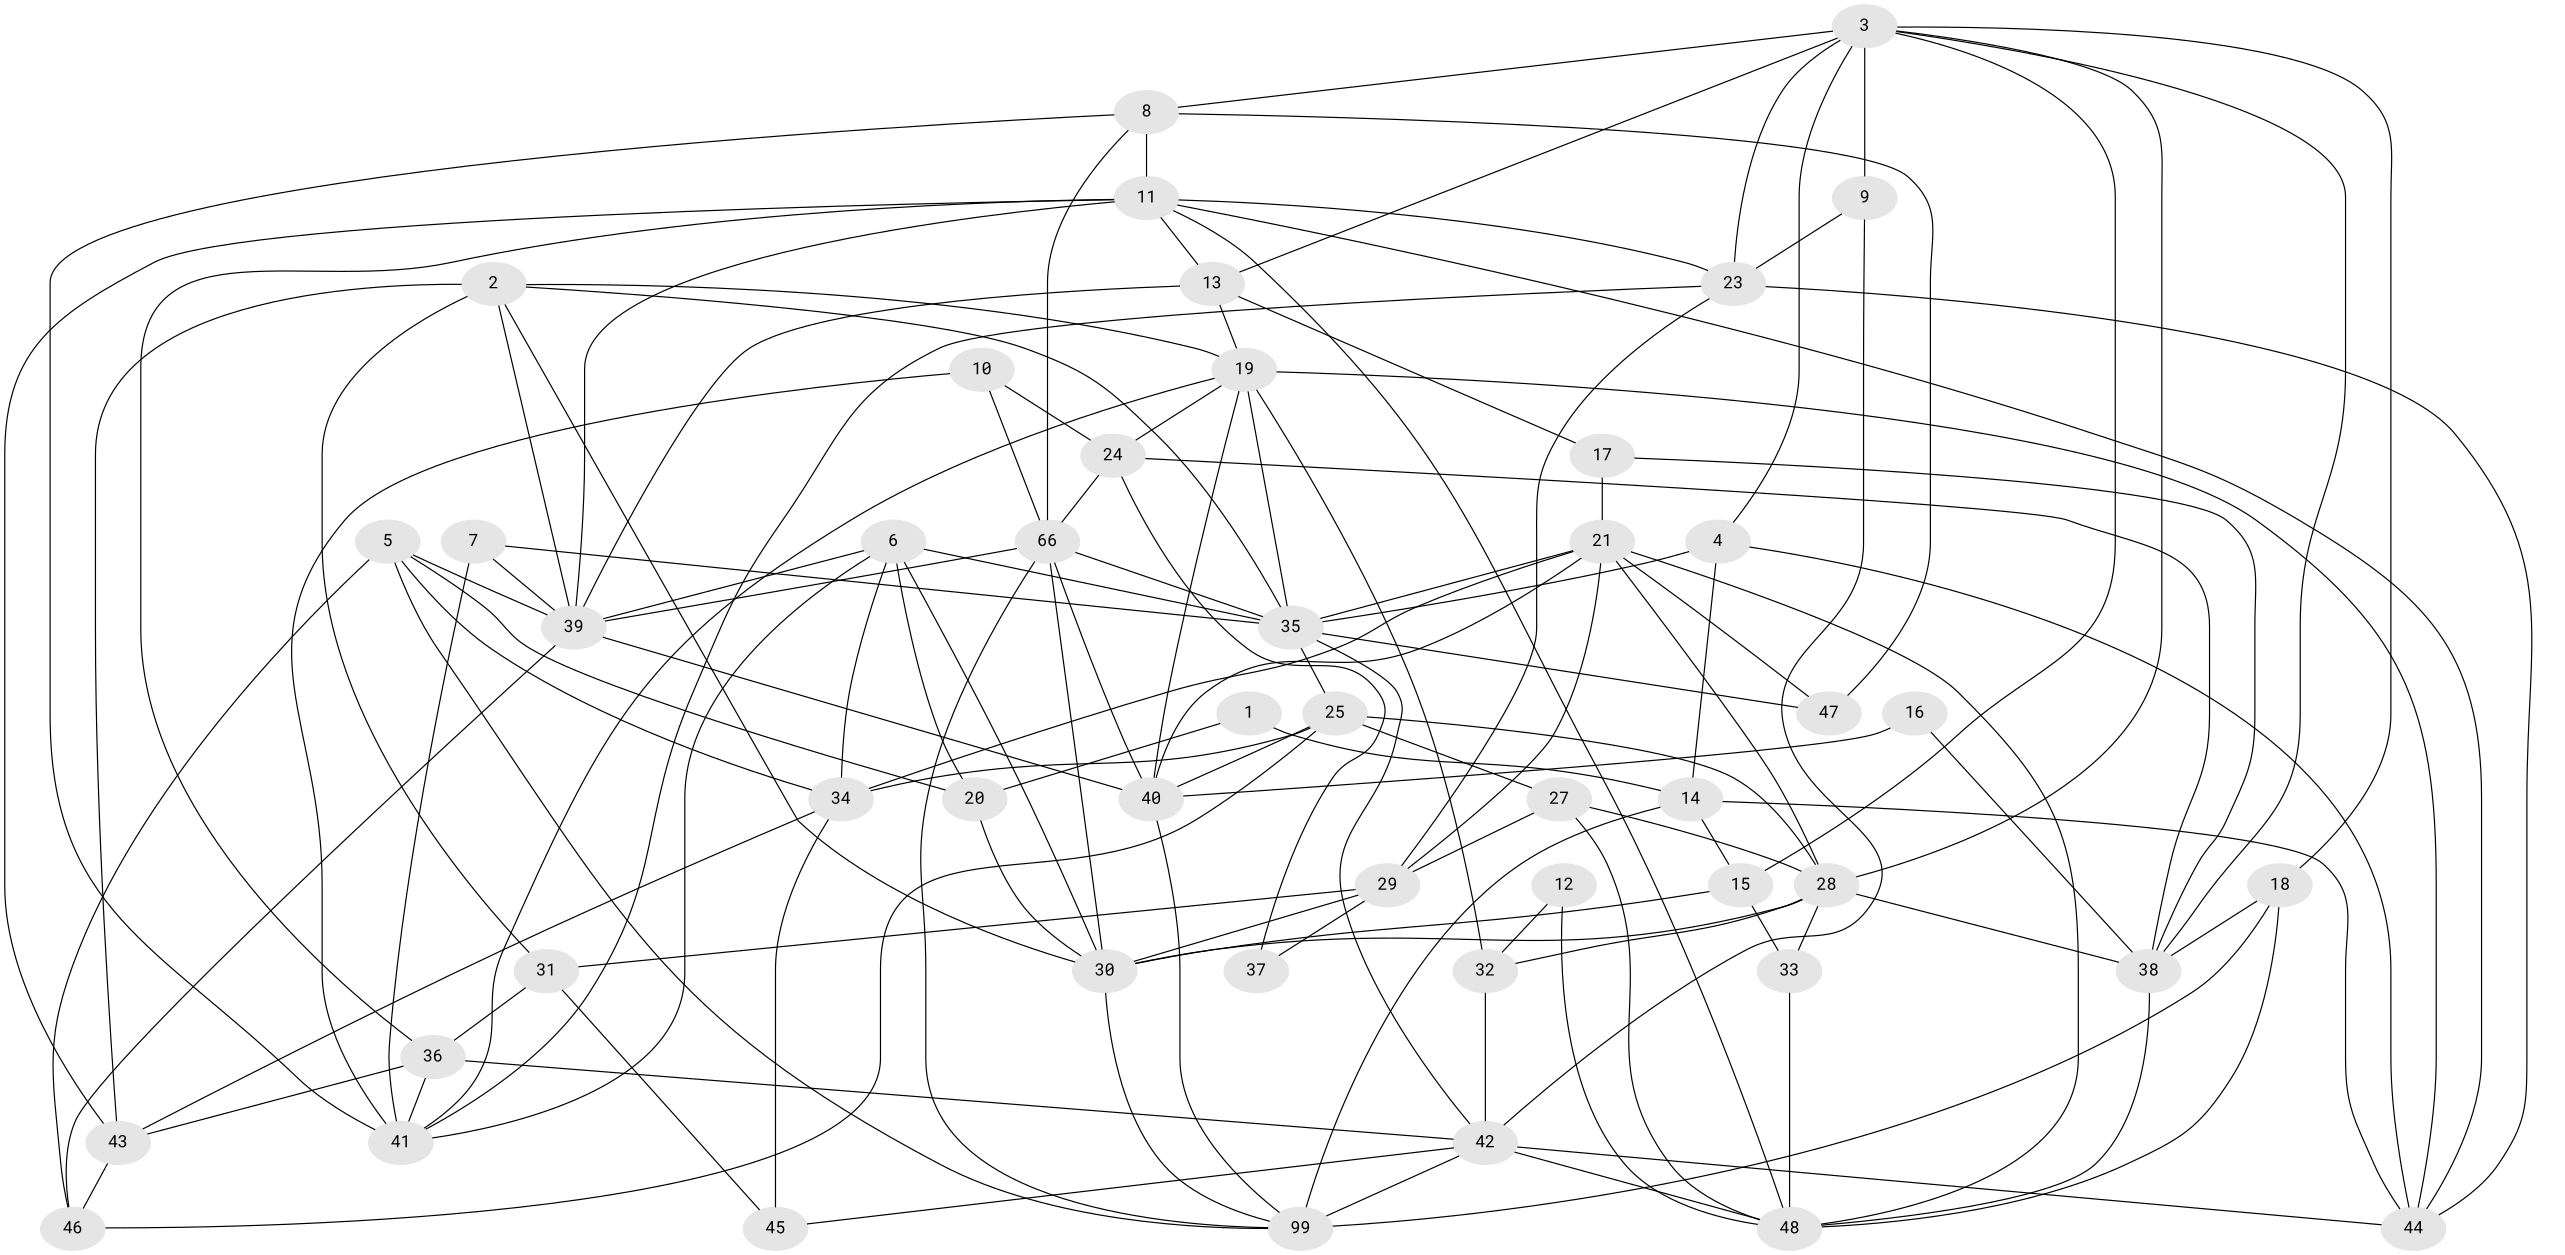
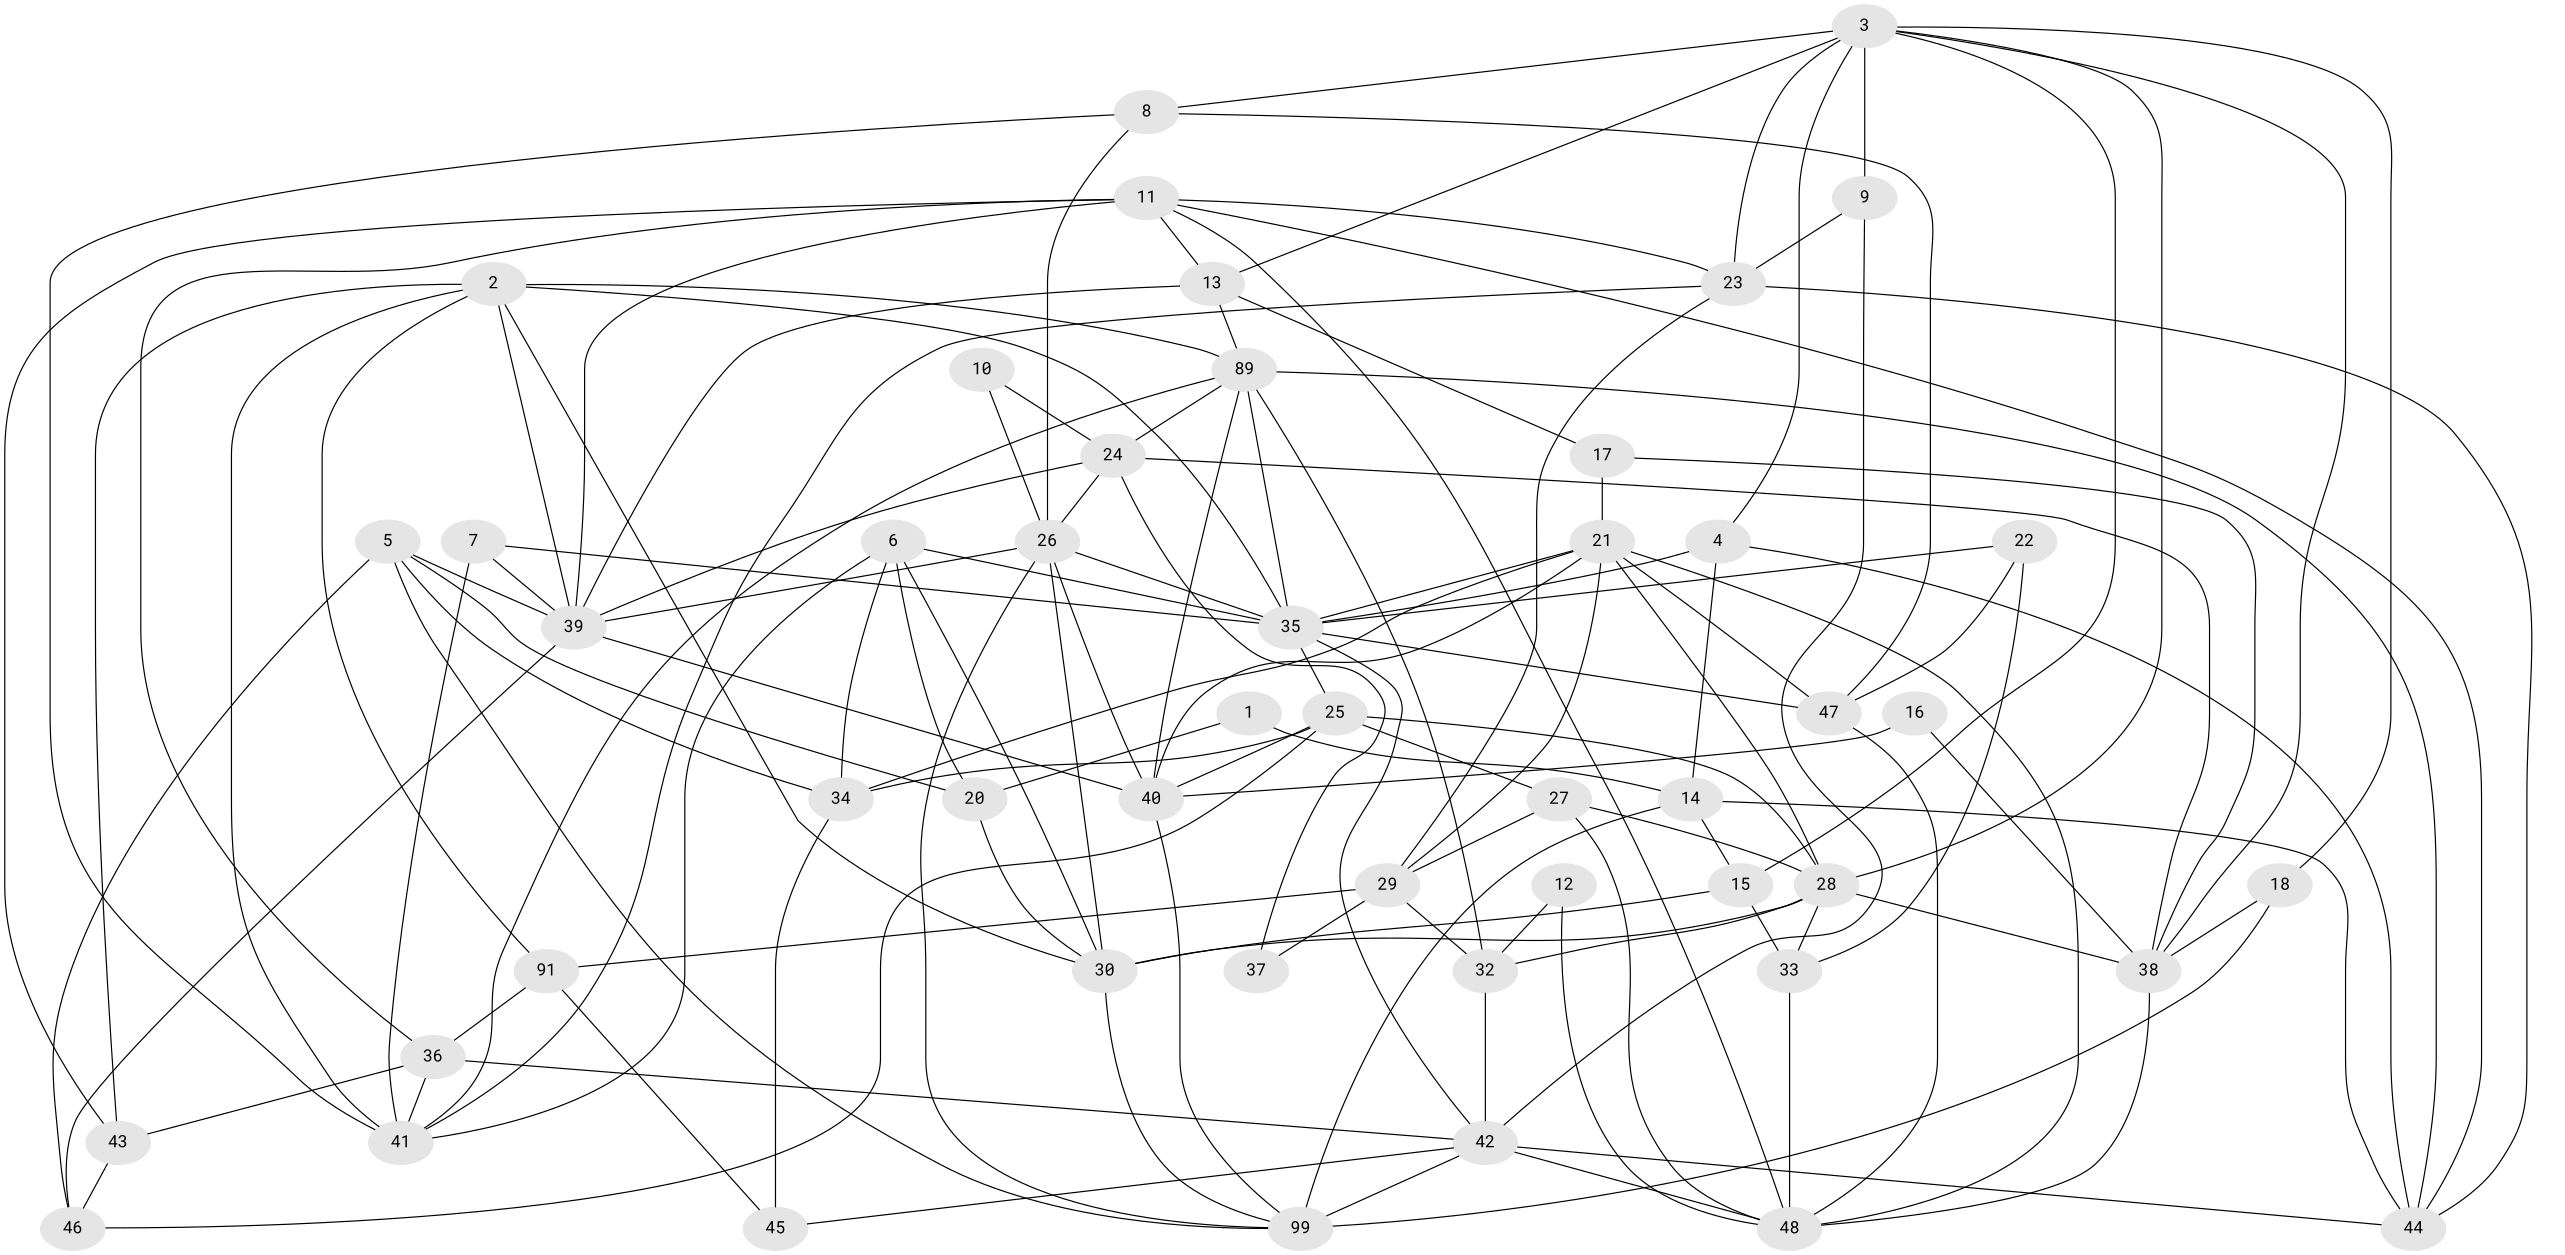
(1147, 155) -> none
(1244, 370) -> (1244, 370)
(343, 522) -> (231, 660)
(1048, 542) -> (1048, 542)
none -> (2025, 542)
(727, 586) -> (813, 533)
(1246, 928) -> (1425, 918)
(475, 963) -> none
(546, 971) -> (546, 971)
(2129, 1163) -> (1938, 981)
